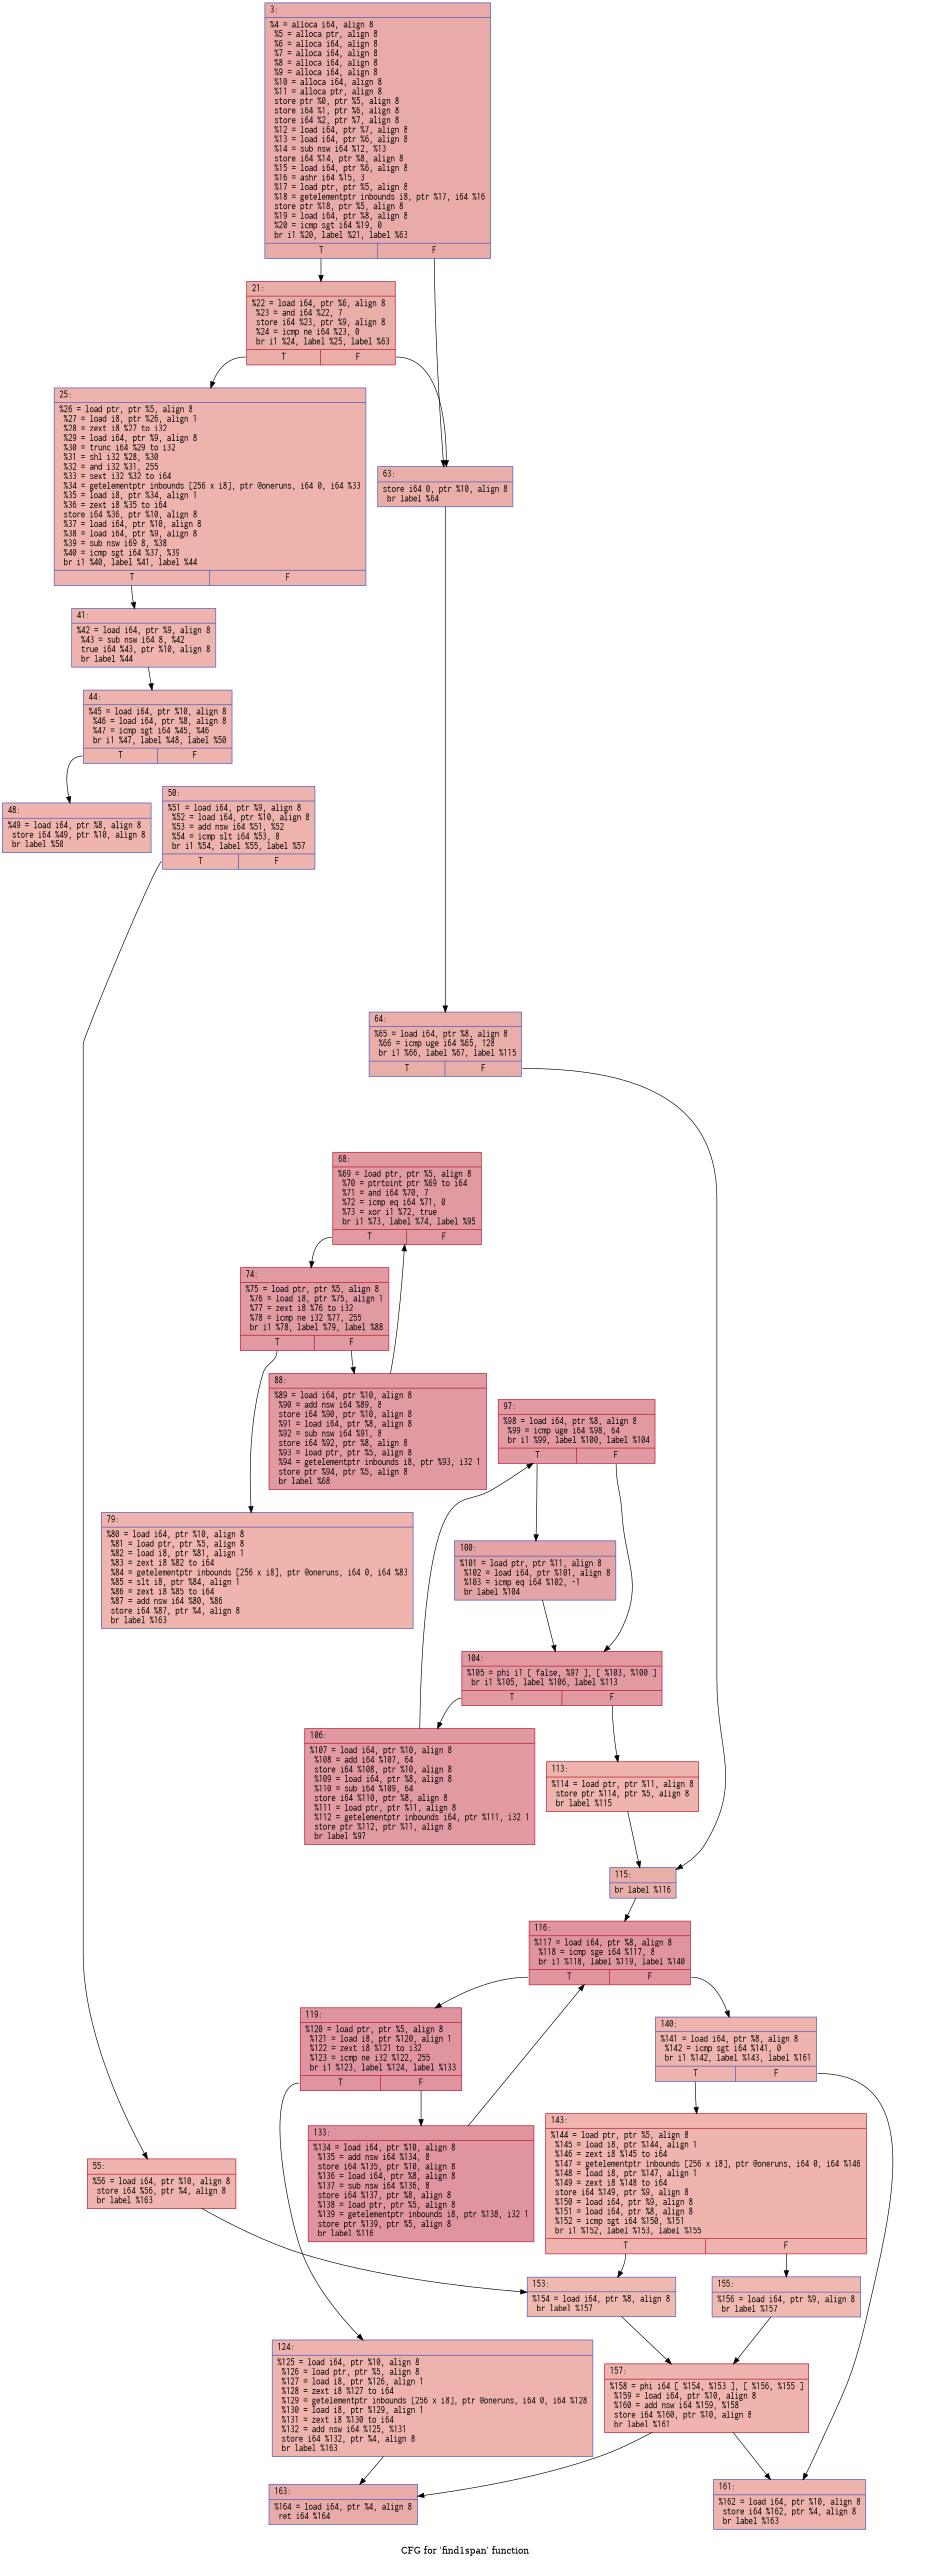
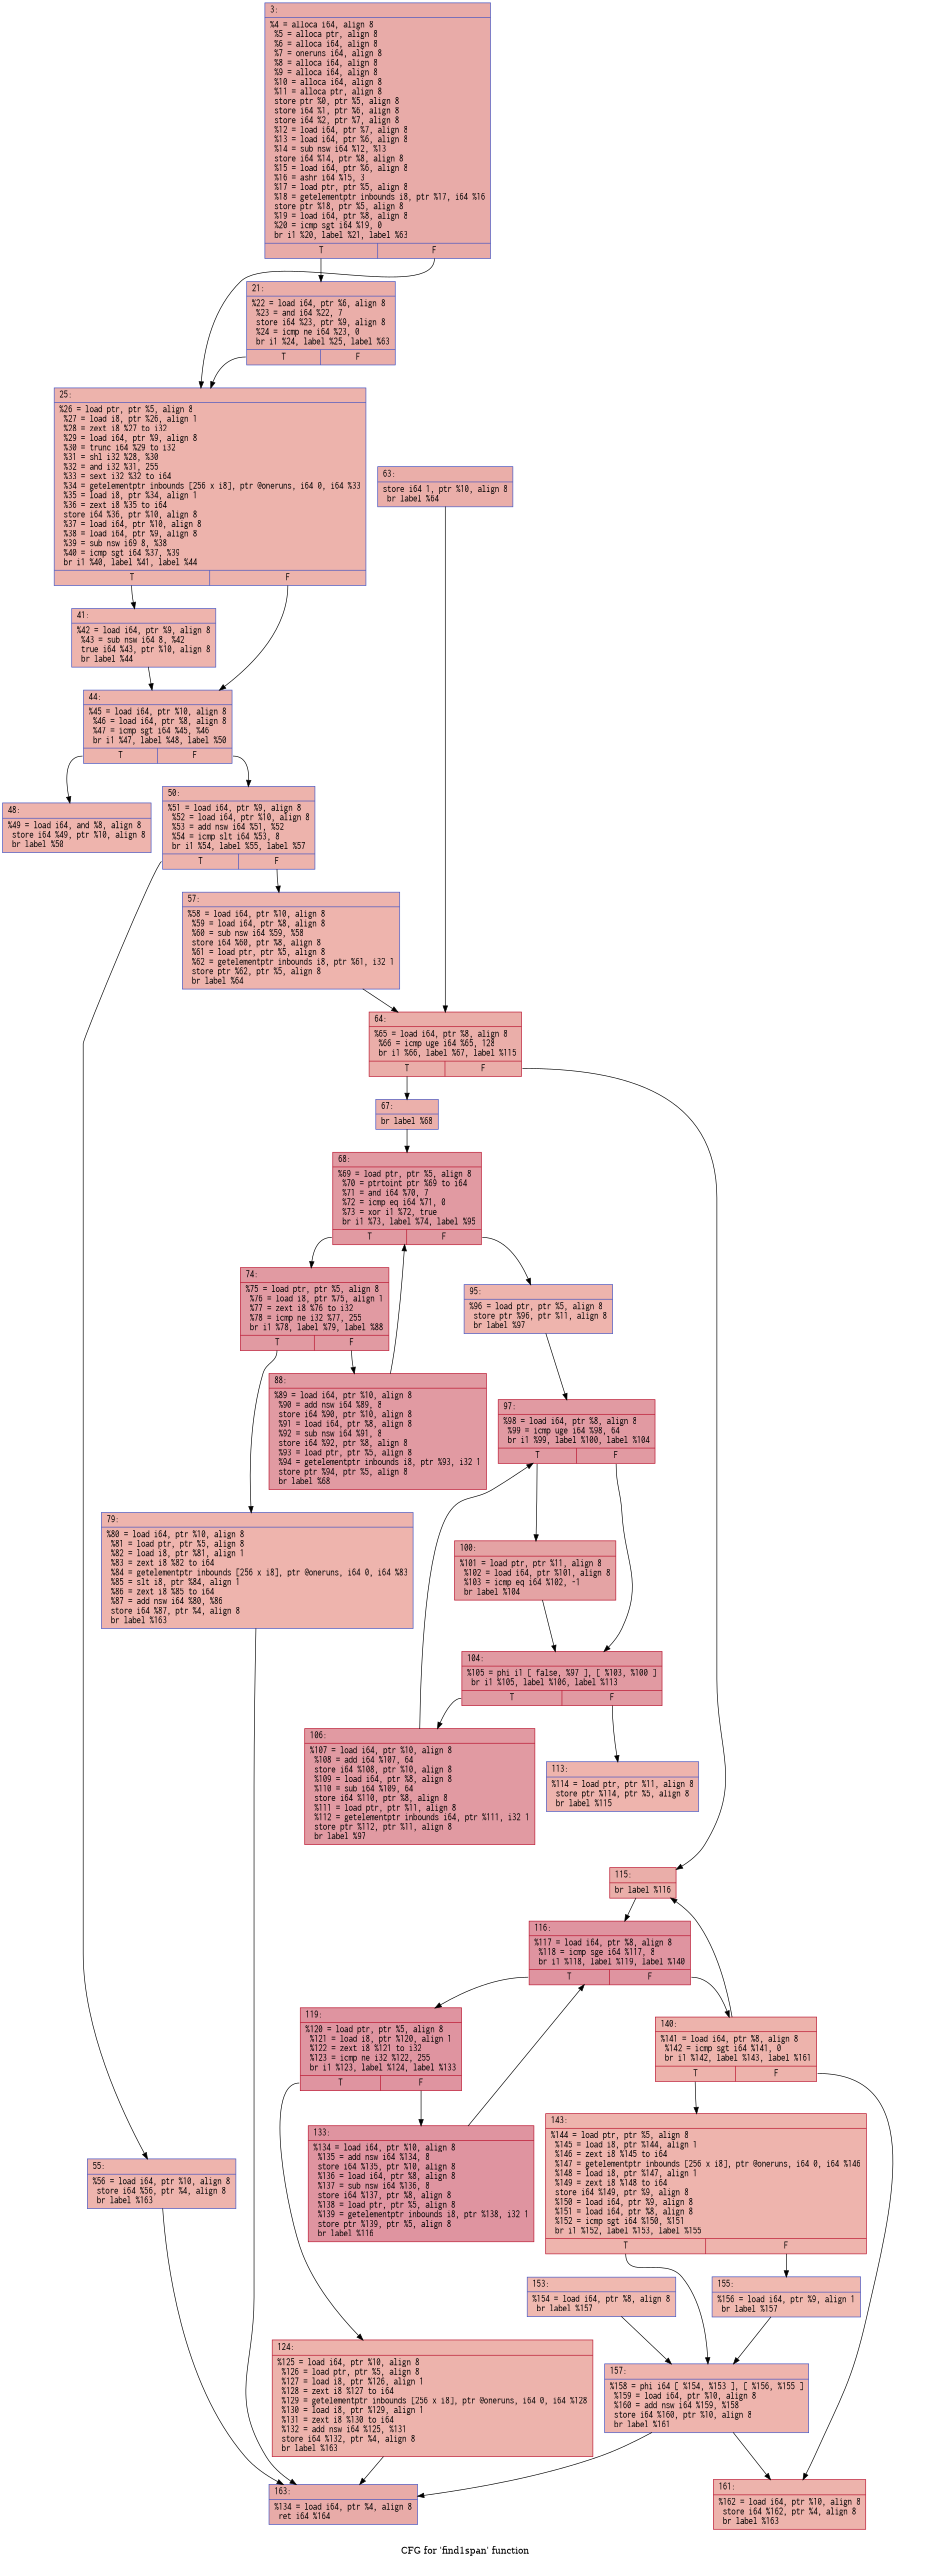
(324, 54) -> (326, 54)
(321, 323) -> (321, 323)
(437, 360) -> (286, 271)
(434, 386) -> none
(445, 489) -> (445, 489)
none -> (268, 643)
none -> (246, 764)
(75, 826) -> (75, 826)
none -> (291, 941)
(445, 1044) -> (445, 1044)
none -> (407, 1114)
none -> (538, 1309)
(535, 1570) -> (535, 1570)
(623, 1787) -> (623, 1787)
(633, 1836) -> (714, 1954)
(643, 1883) -> (643, 1883)
(736, 2049) -> (736, 2049)
none -> (254, 2062)
(162, 2184) -> (162, 2184)
(624, 2263) -> (688, 2285)
(356, 2268) -> (192, 2359)
(786, 2299) -> (786, 2299)
(433, 2398) -> (433, 2398)
(707, 2398) -> (707, 2398)
(790, 2504) -> (790, 2504)
(343, 2507) -> (343, 2507)
